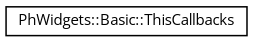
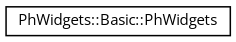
(127, 21) -> (118, 21)
